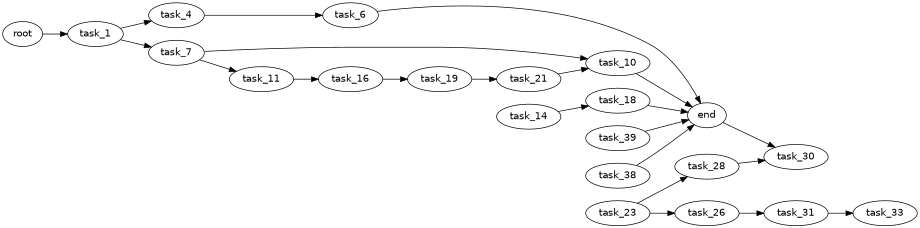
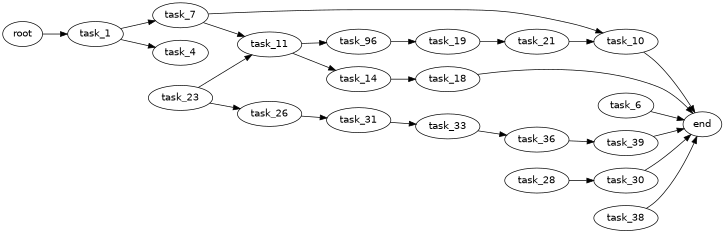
(260, 15) -> none
none -> (311, 60)
(351, 79) -> (359, 42)
(746, 133) -> (666, 156)
none -> (537, 140)
(659, 192) -> (222, 73)
